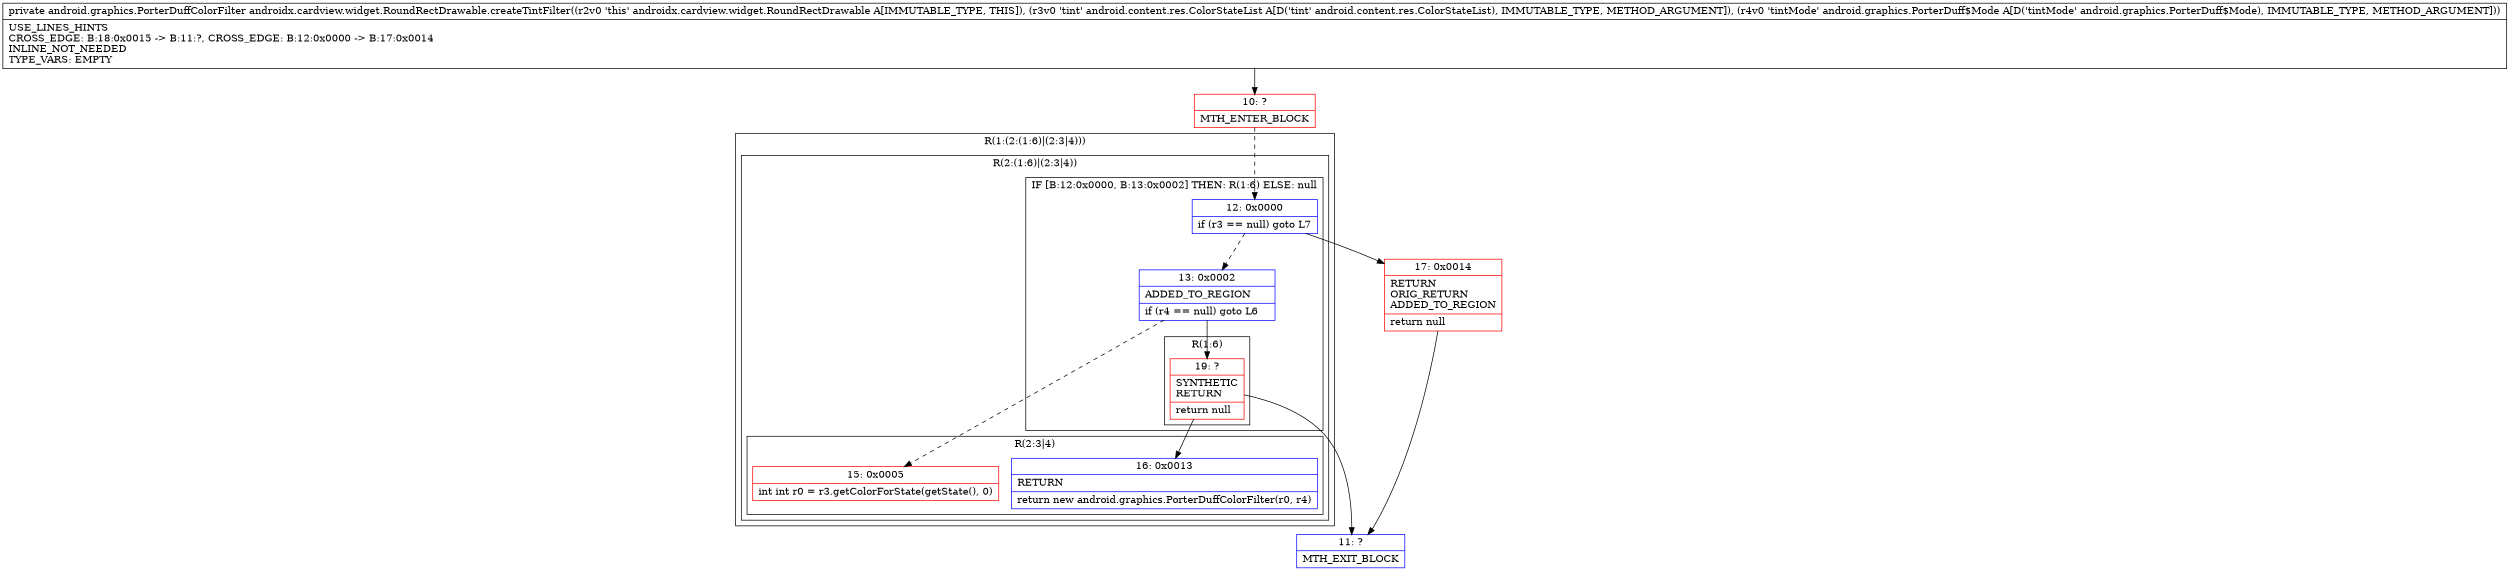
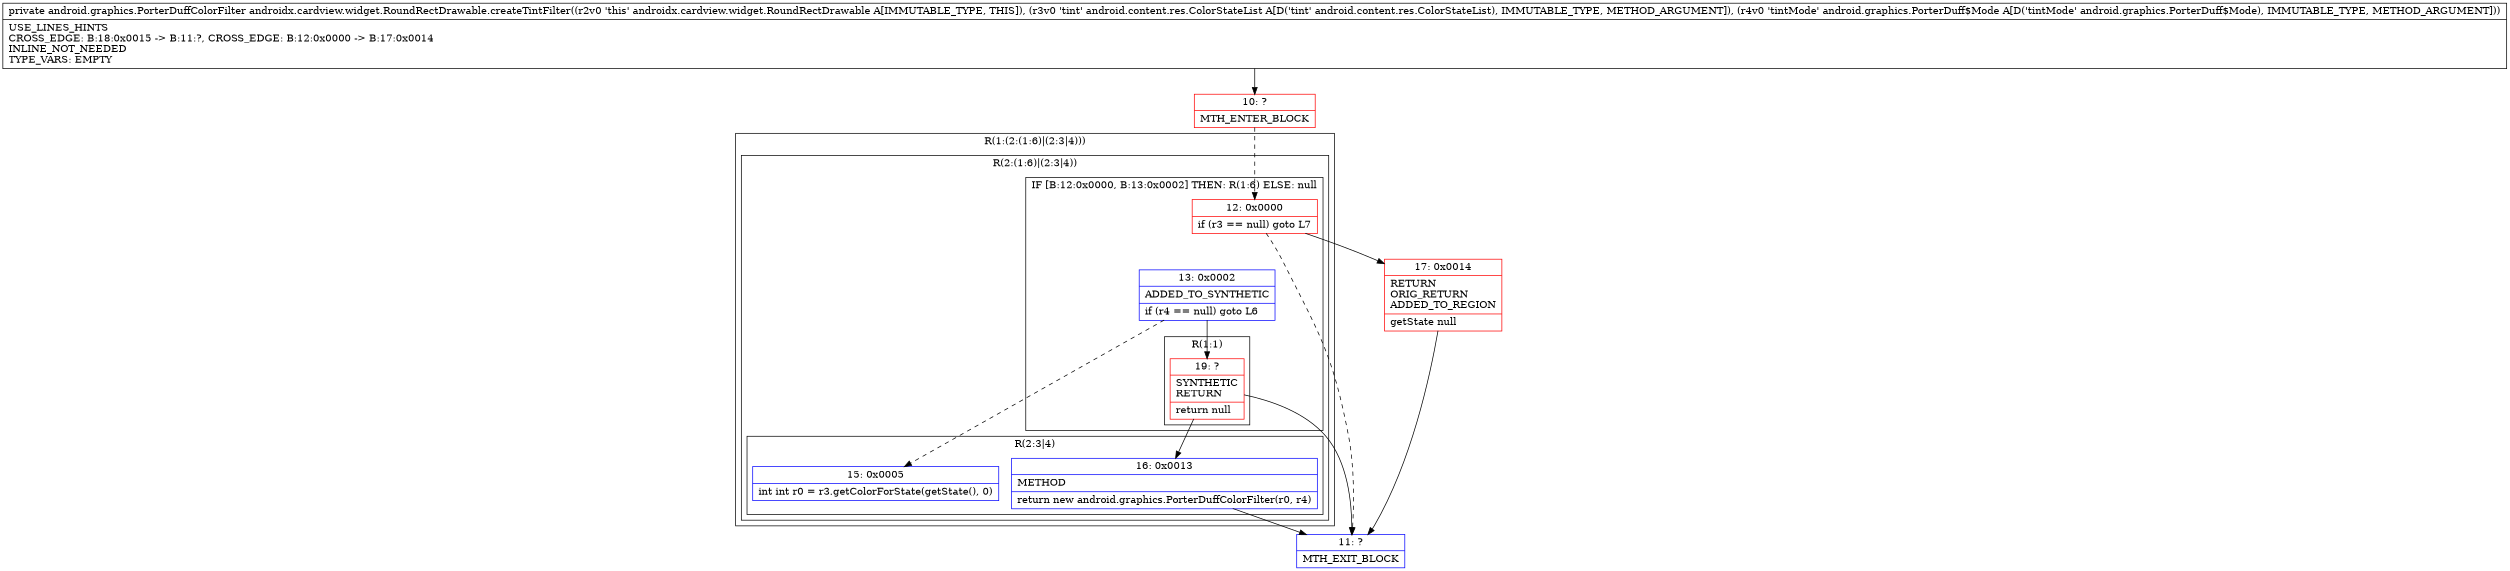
(1255, 217) -> (1255, 217)
(1235, 249) -> (1340, 396)
(1198, 294) -> (1207, 294)
(1418, 322) -> (1424, 322)
(1207, 345) -> (1207, 345)
(1040, 483) -> (1042, 483)
(876, 484) -> (876, 484)
none -> (1266, 520)
